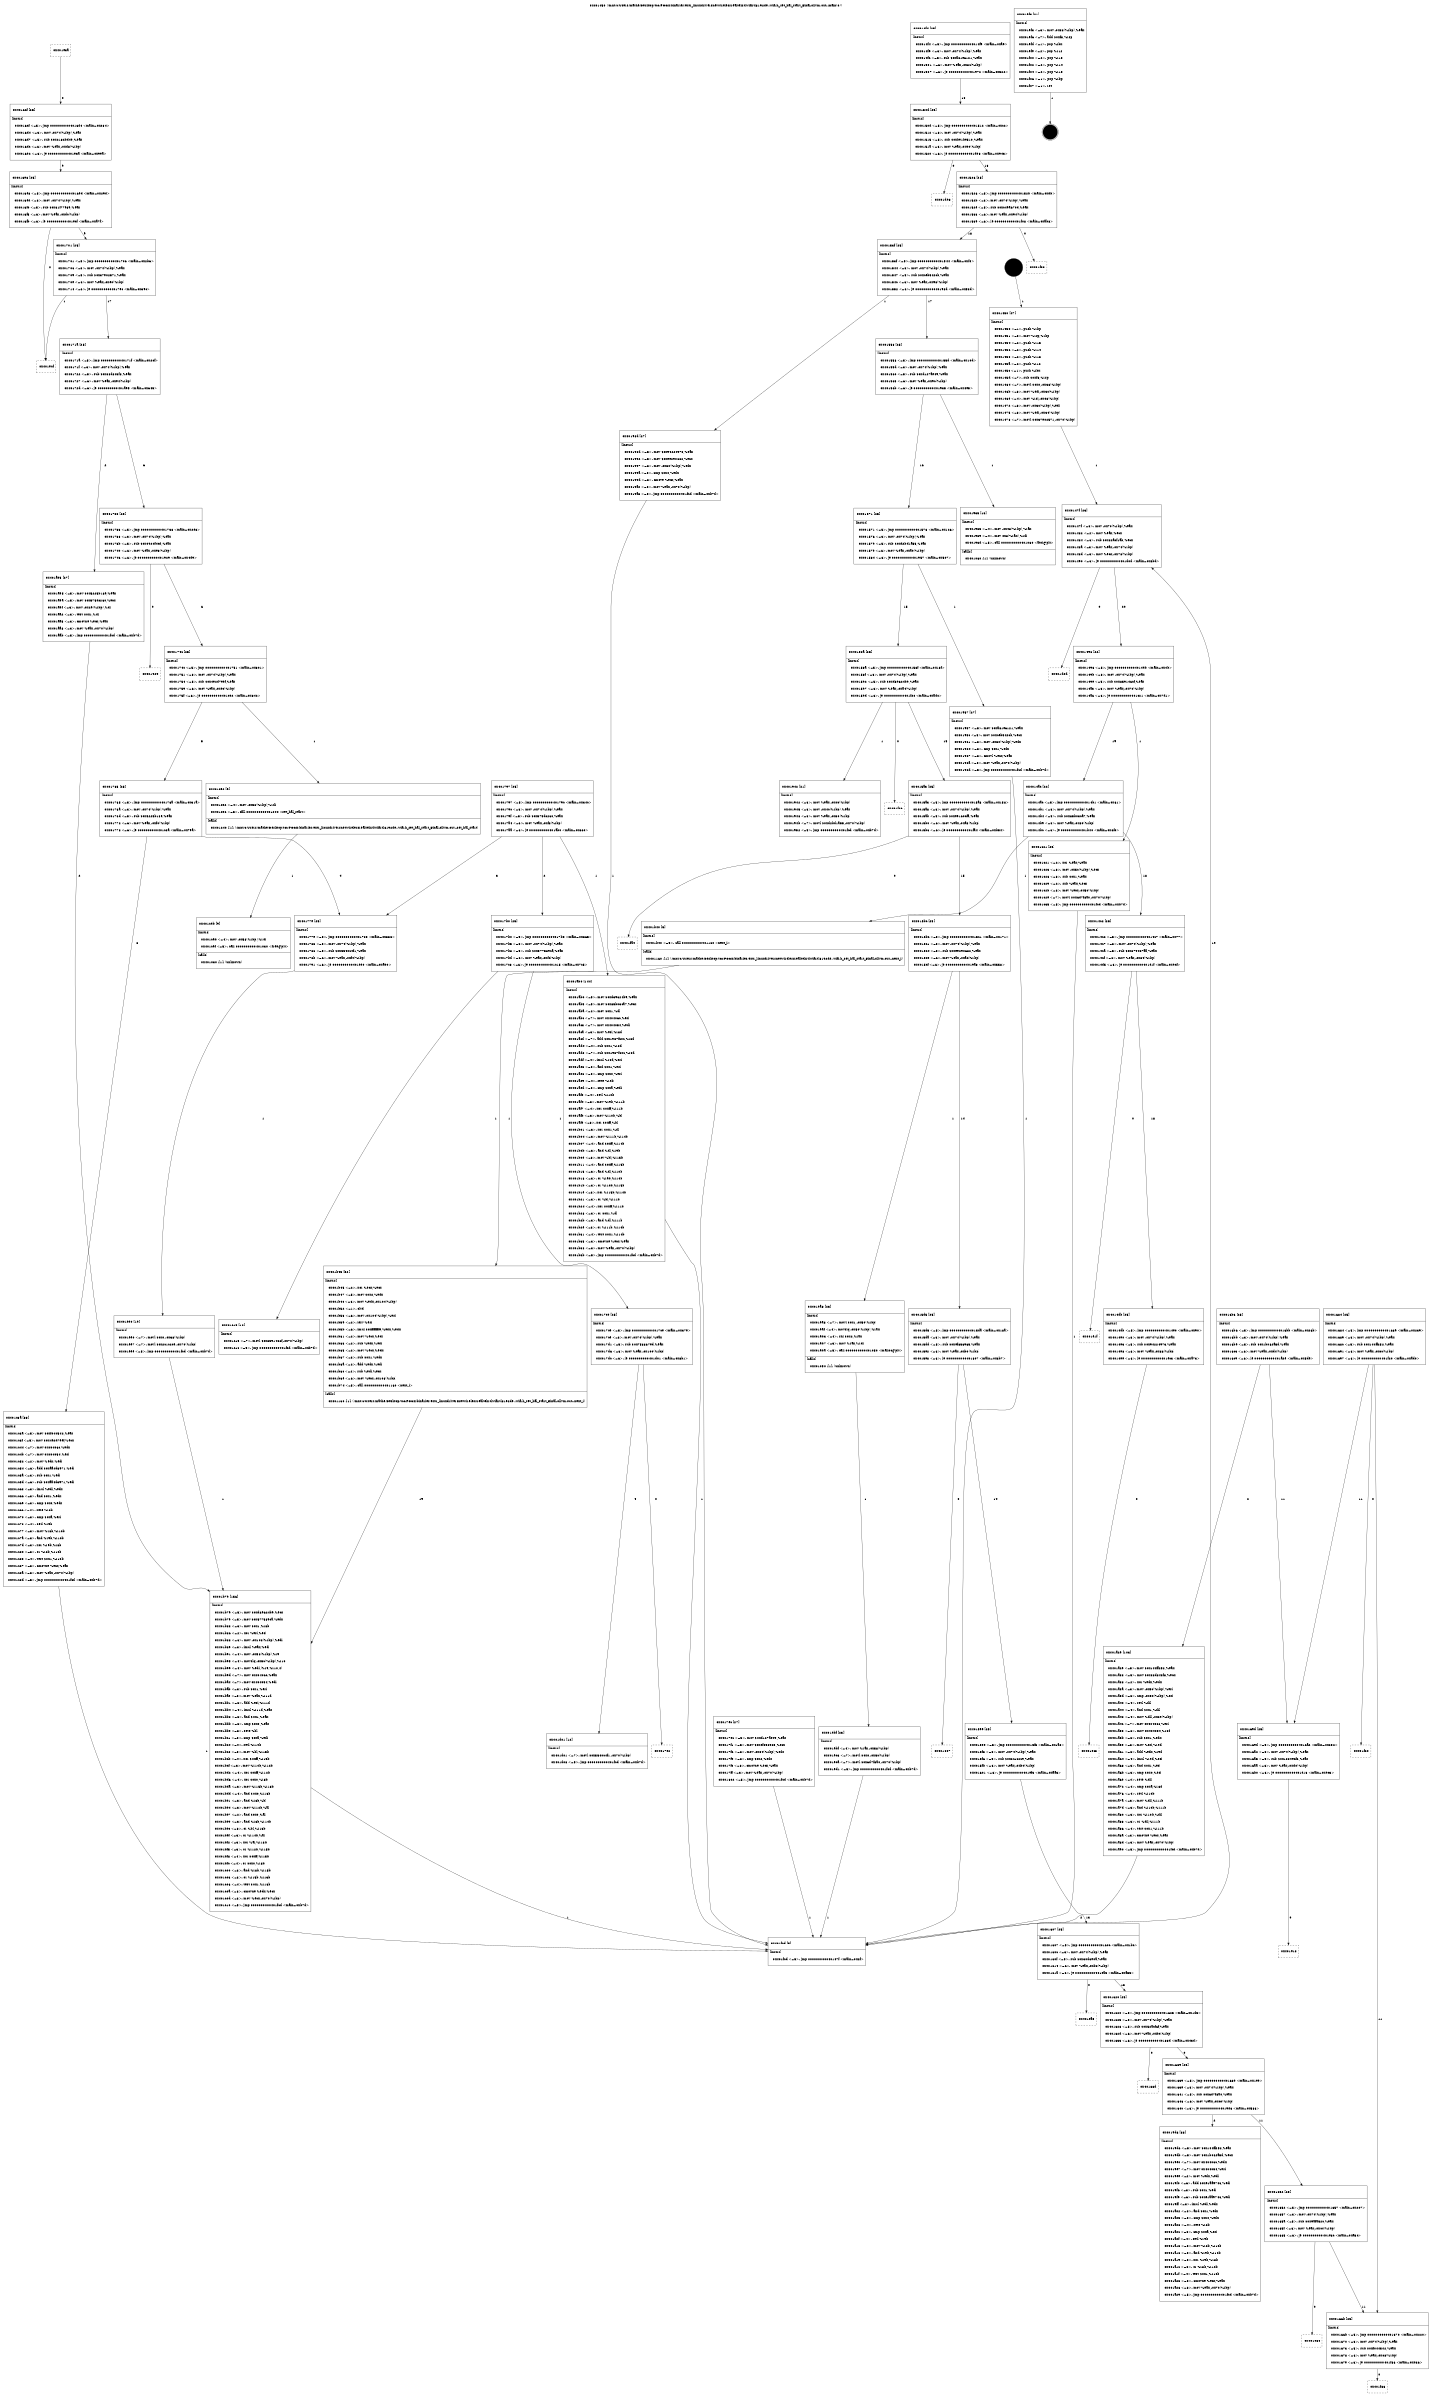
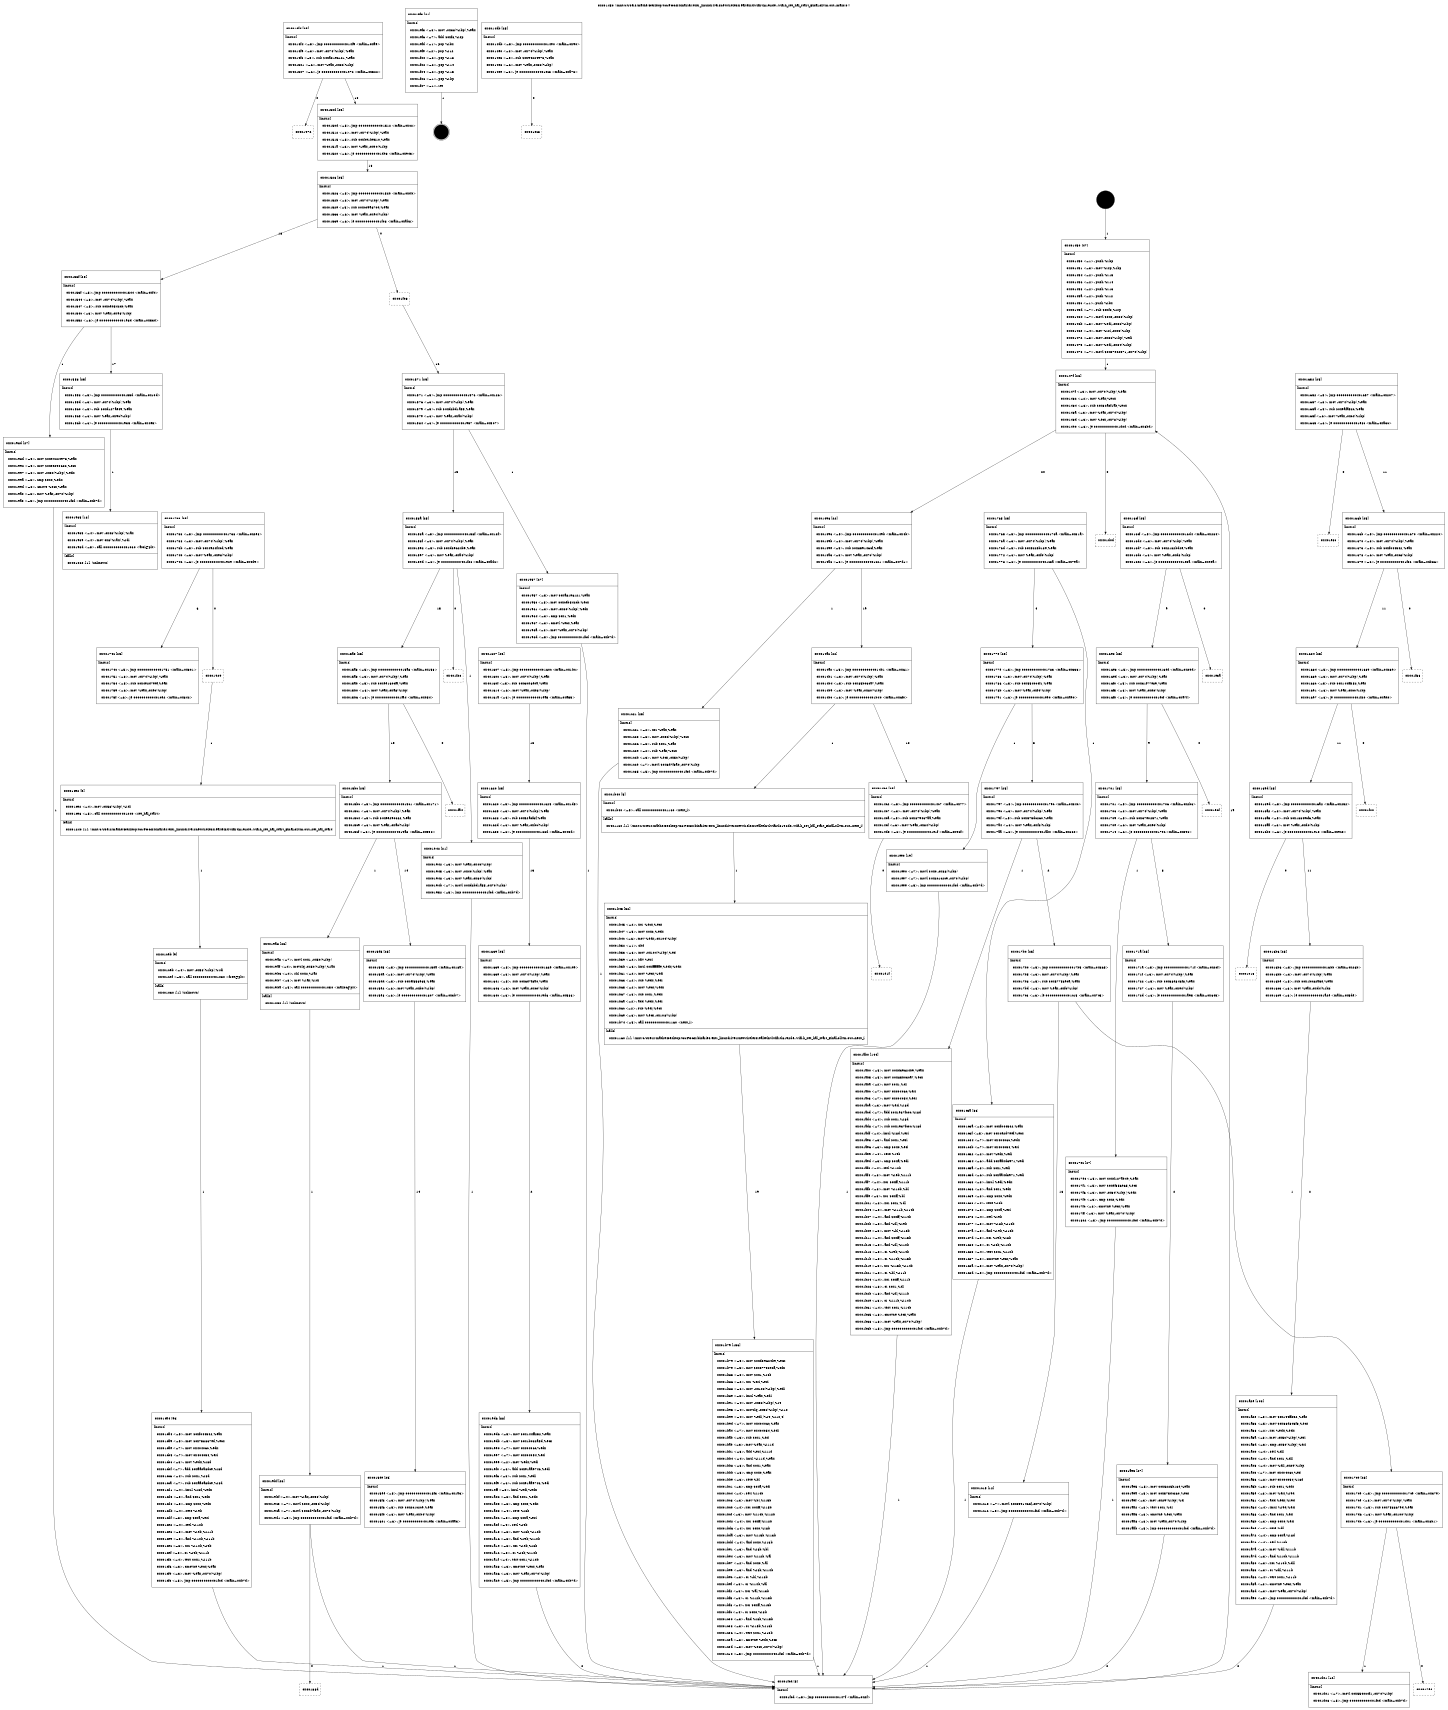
(61, 79) -> (1195, 618)
none -> (303, 132)
(942, 200) -> none
(109, 301) -> (1162, 871)
(51, 325) -> (1116, 995)
(130, 450) -> none
(916, 450) -> (420, 338)
(184, 740) -> none
(280, 742) -> (207, 732)
(445, 875) -> (1032, 742)
(137, 943) -> (1093, 743)
(495, 1119) -> (1061, 1192)
(80, 1138) -> (1064, 1677)
(1144, 1139) -> none
none -> (469, 1429)
(196, 1473) -> (817, 1252)
(635, 1499) -> (1365, 1666)
none -> (202, 1500)
(1278, 1543) -> (1306, 891)
none -> (965, 1620)
none -> (608, 1676)
(942, 1751) -> none
(1377, 1838) -> (1371, 607)
(1044, 1855) -> none
(1086, 2019) -> none
(1184, 2053) -> (532, 871)
(1149, 2063) -> (310, 1603)
(1279, 2147) -> none
